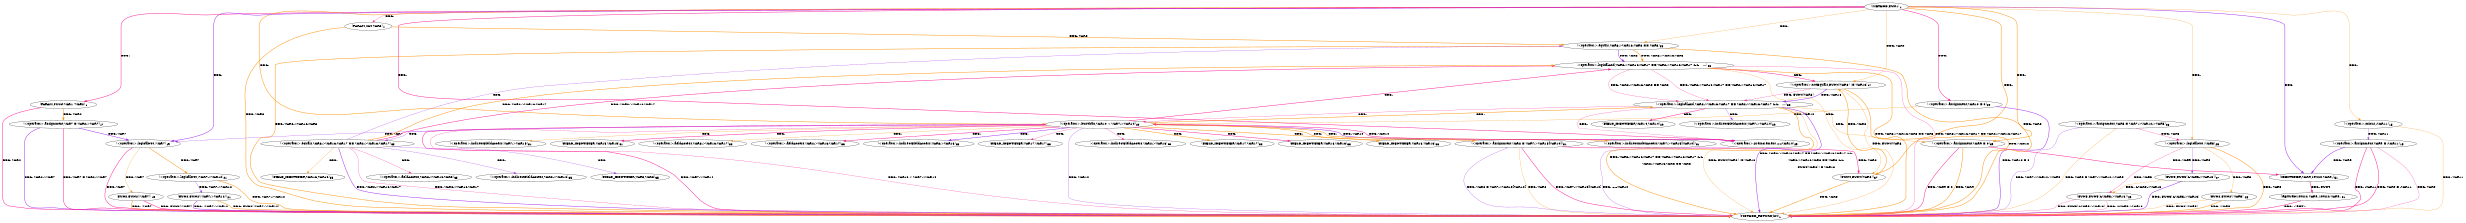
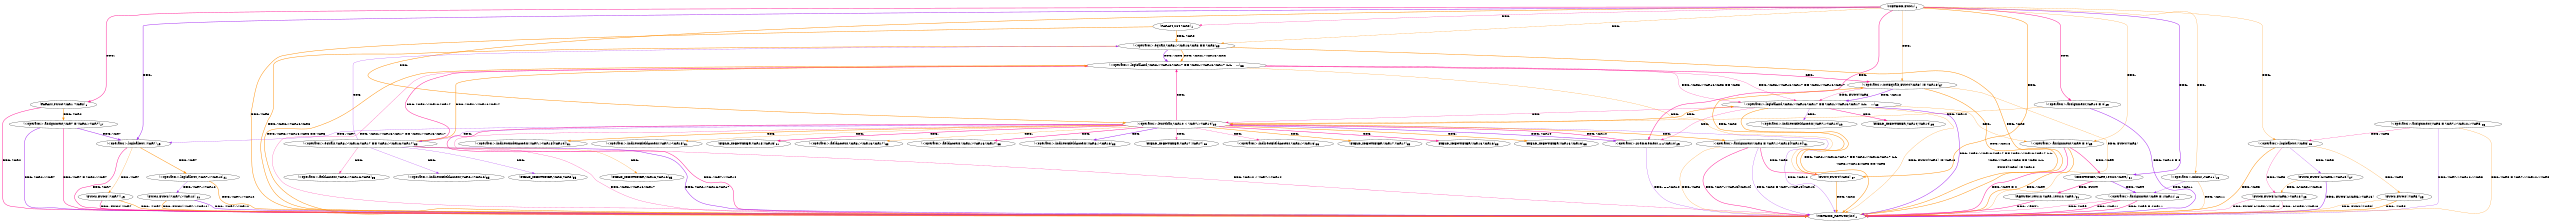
(2017, 45) -> (2092, 18)
(1896, 46) -> (1907, 46)
(2327, 156) -> (2123, 187)
